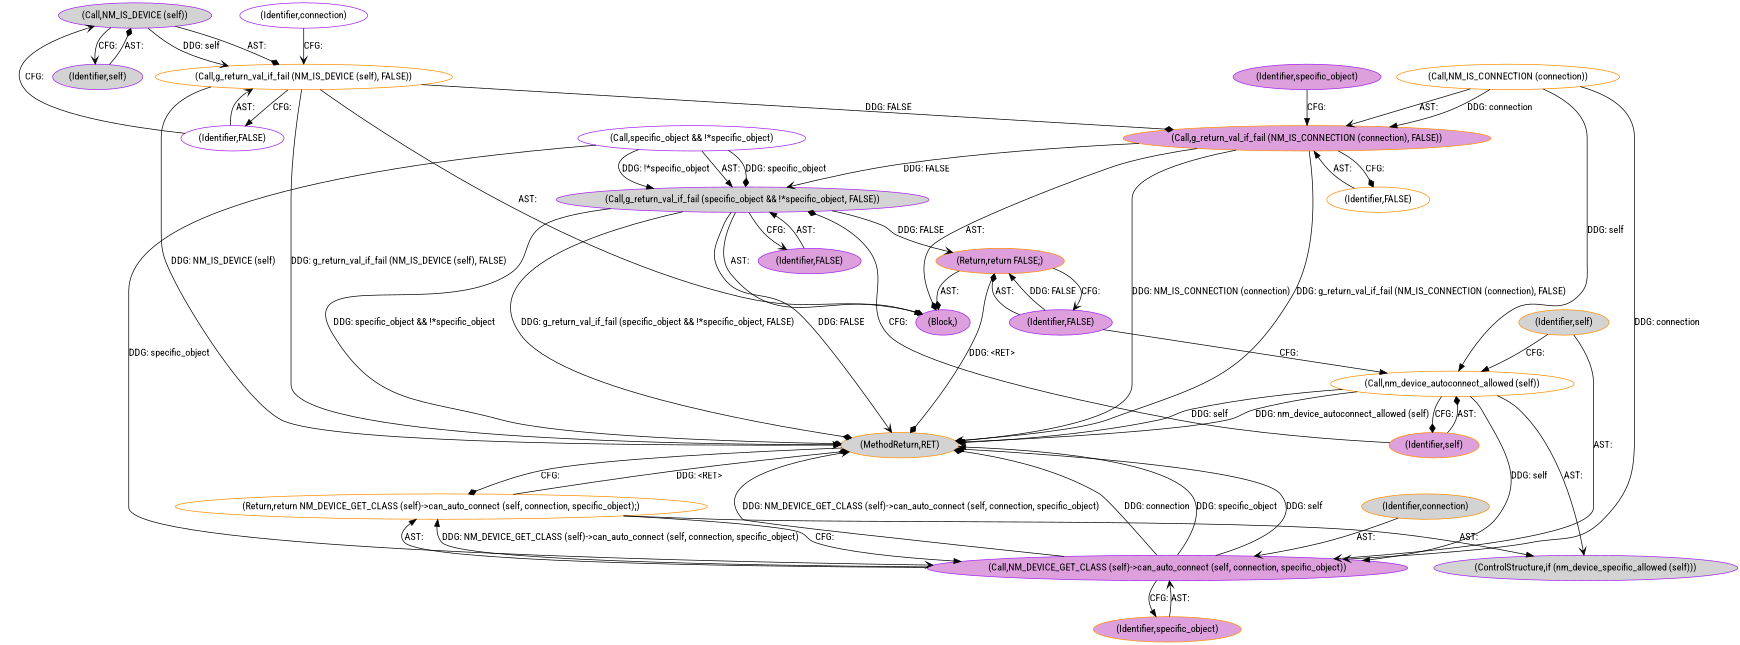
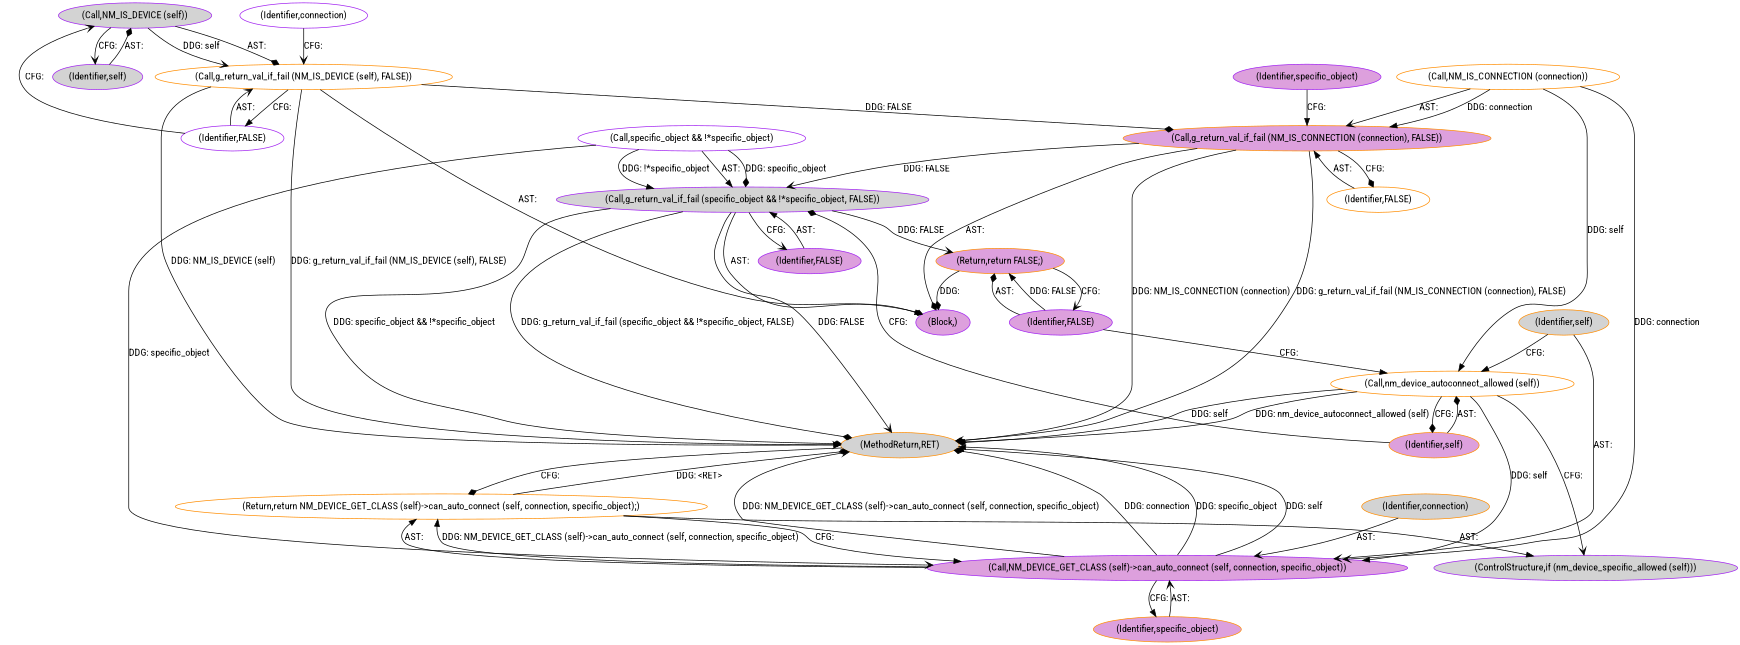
(951, 292) -> (951, 292)
(966, 355) -> none
(1574, 476) -> (1574, 476)
